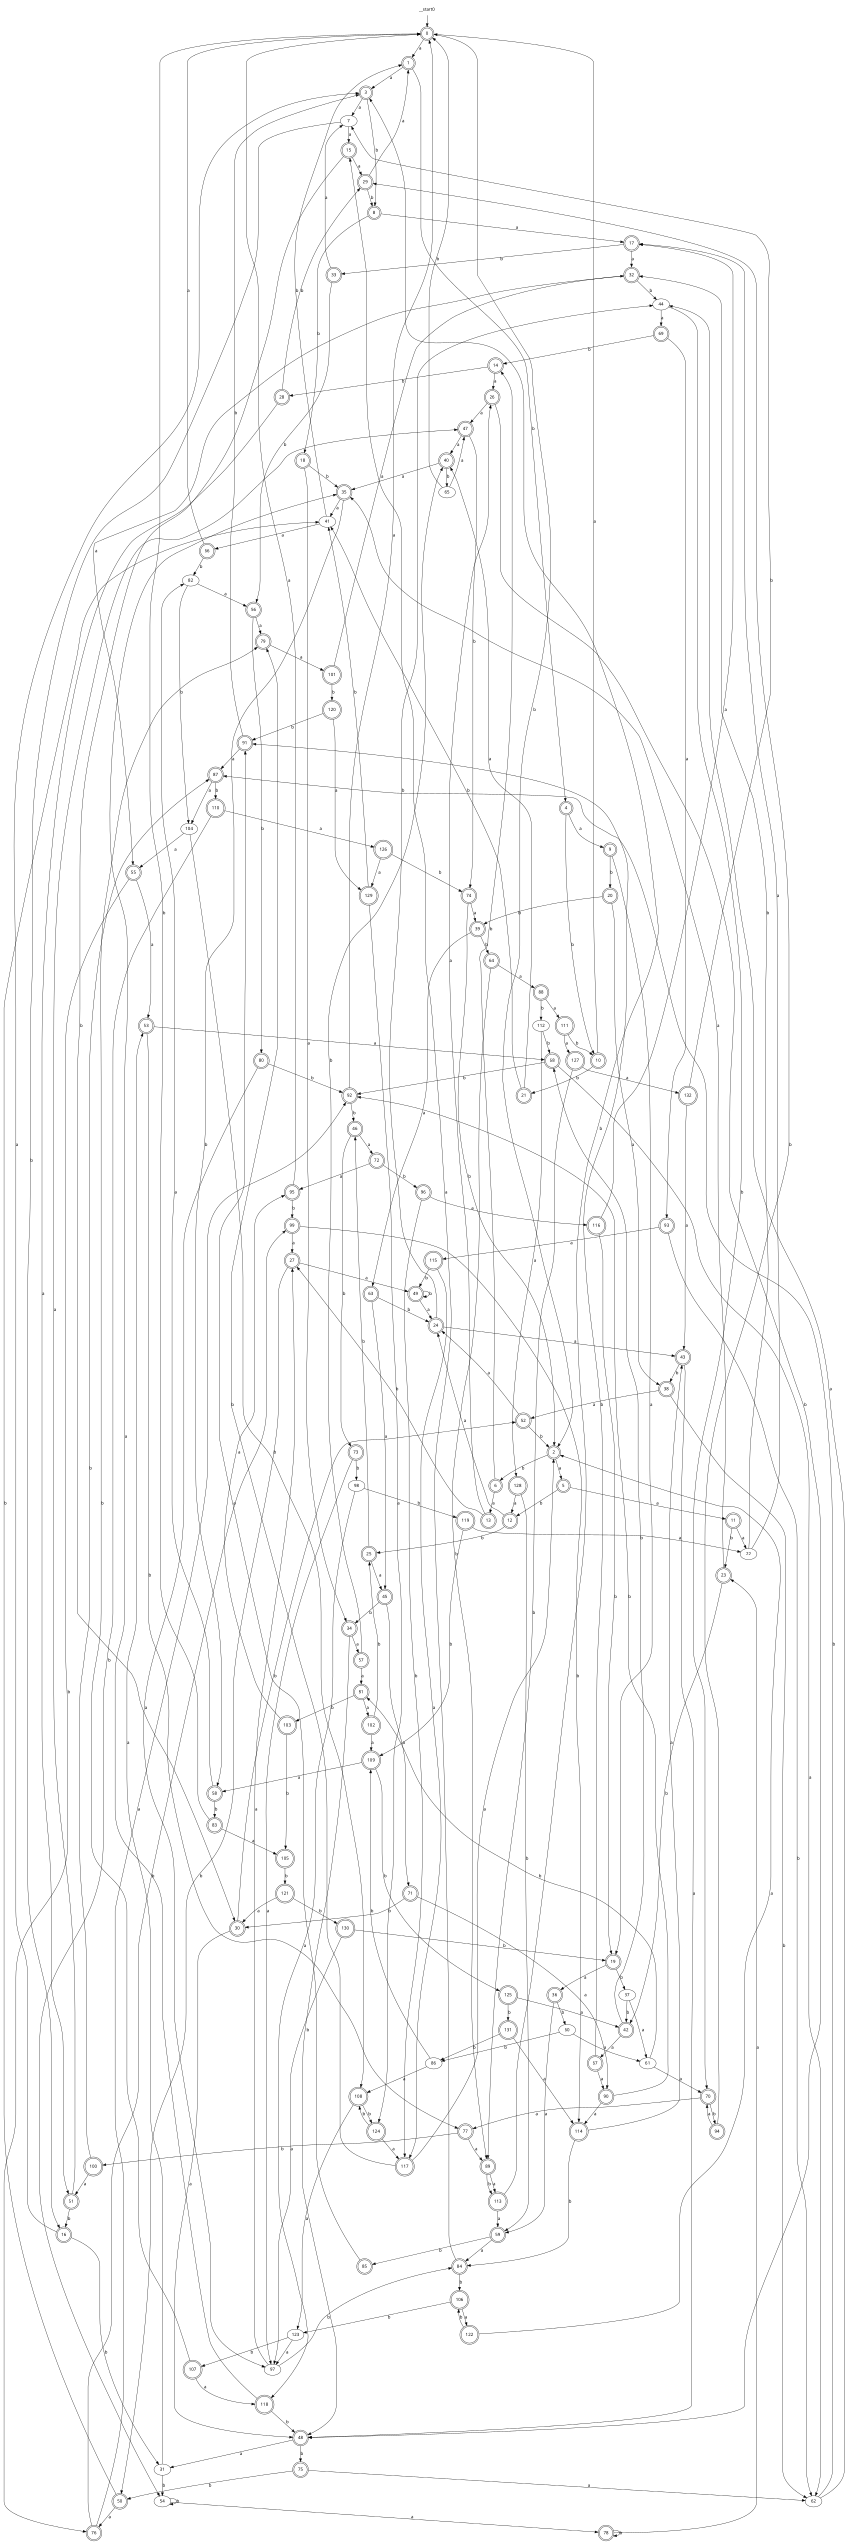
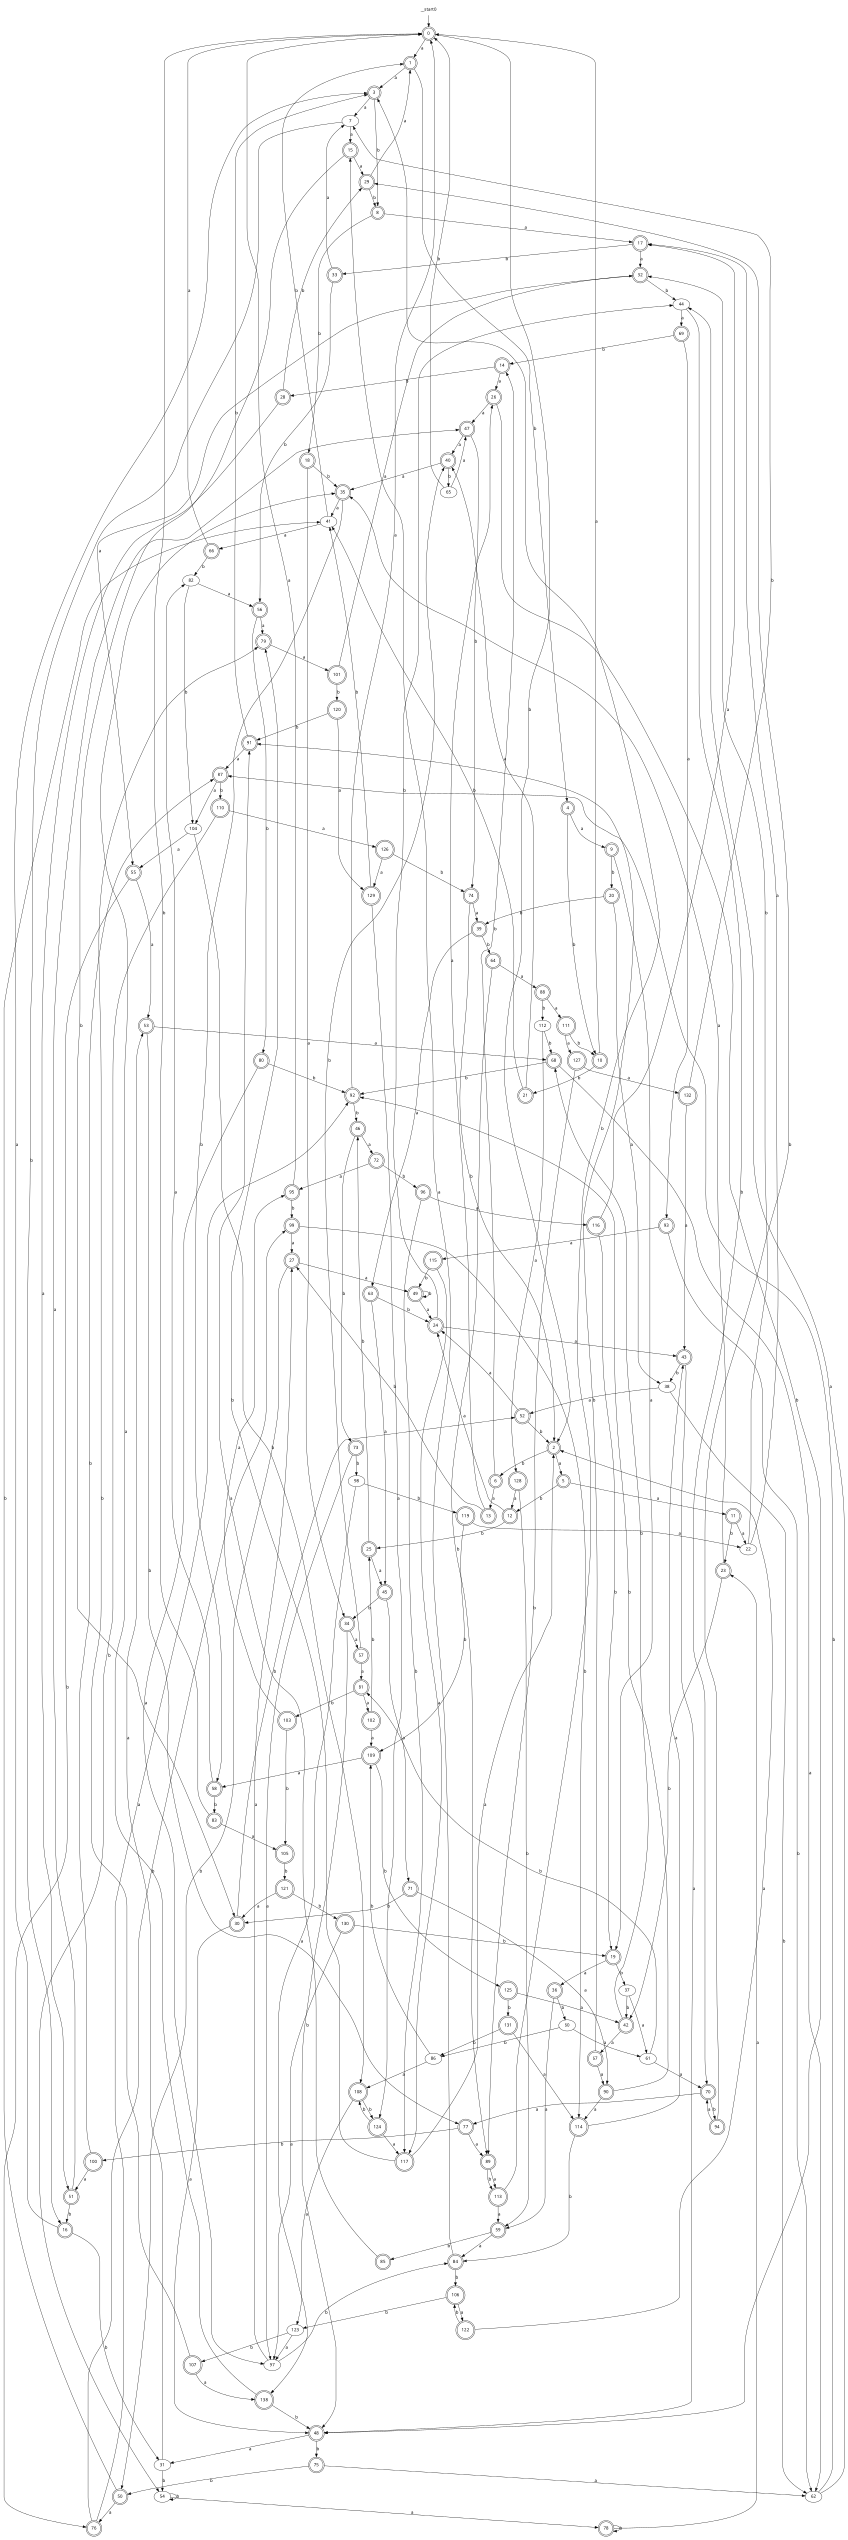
(666, 1389) -> (667, 1387)
(264, 2405) -> (264, 2400)
